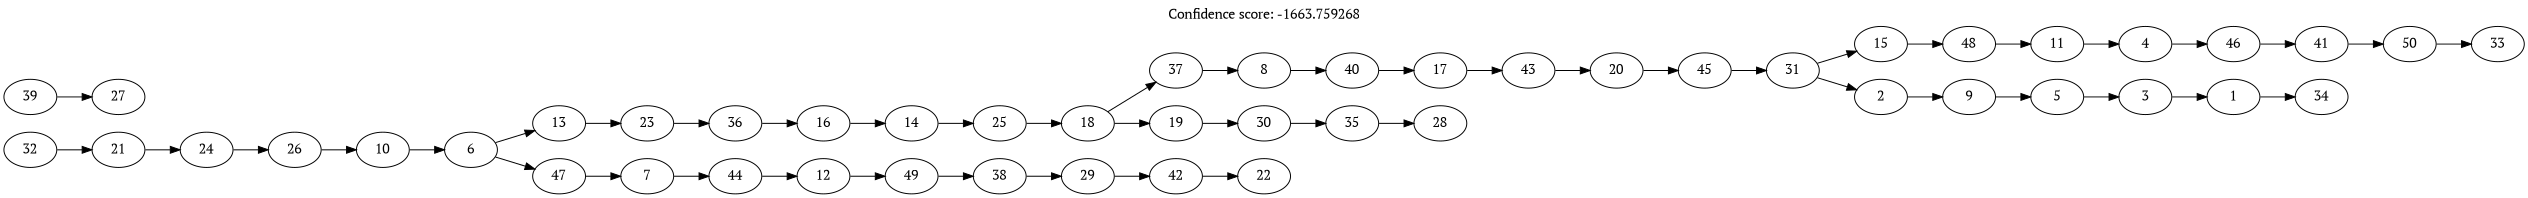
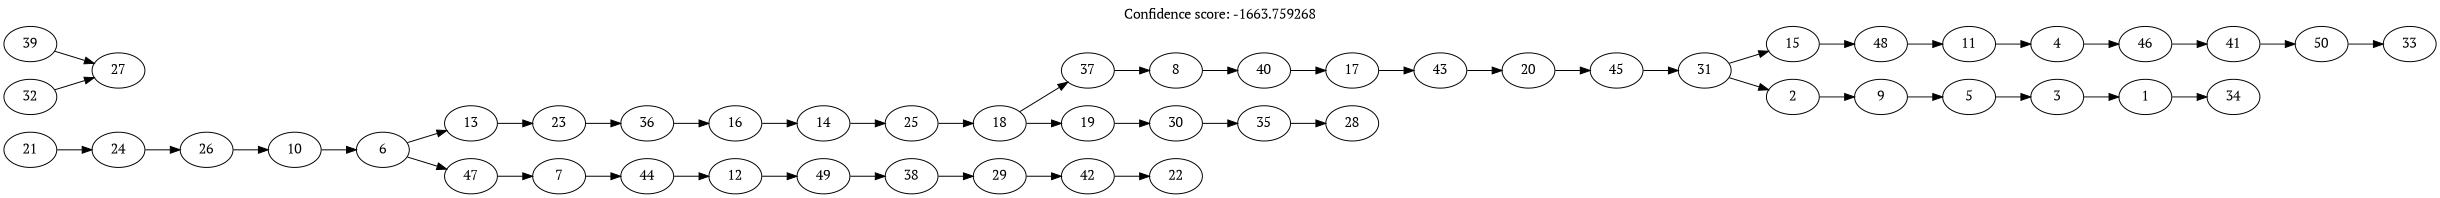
(70, 150) -> (70, 85)
